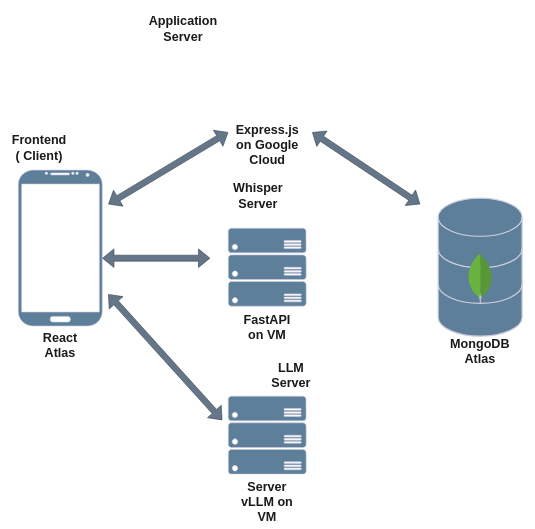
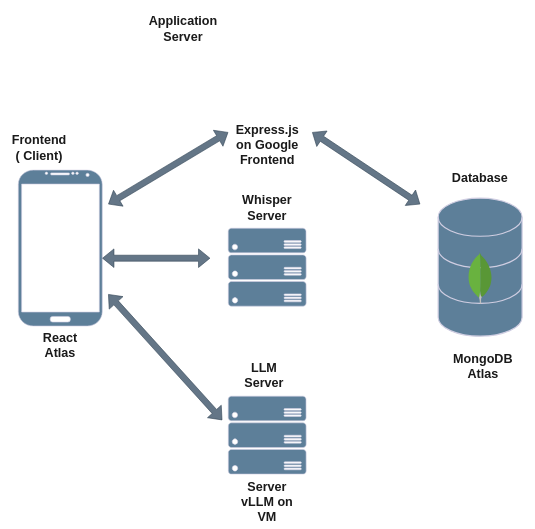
(268, 144) -> (268, 144)
none -> (480, 177)
(258, 195) -> (267, 207)
(267, 327) -> none
(480, 351) -> (483, 366)
(291, 375) -> (264, 375)
